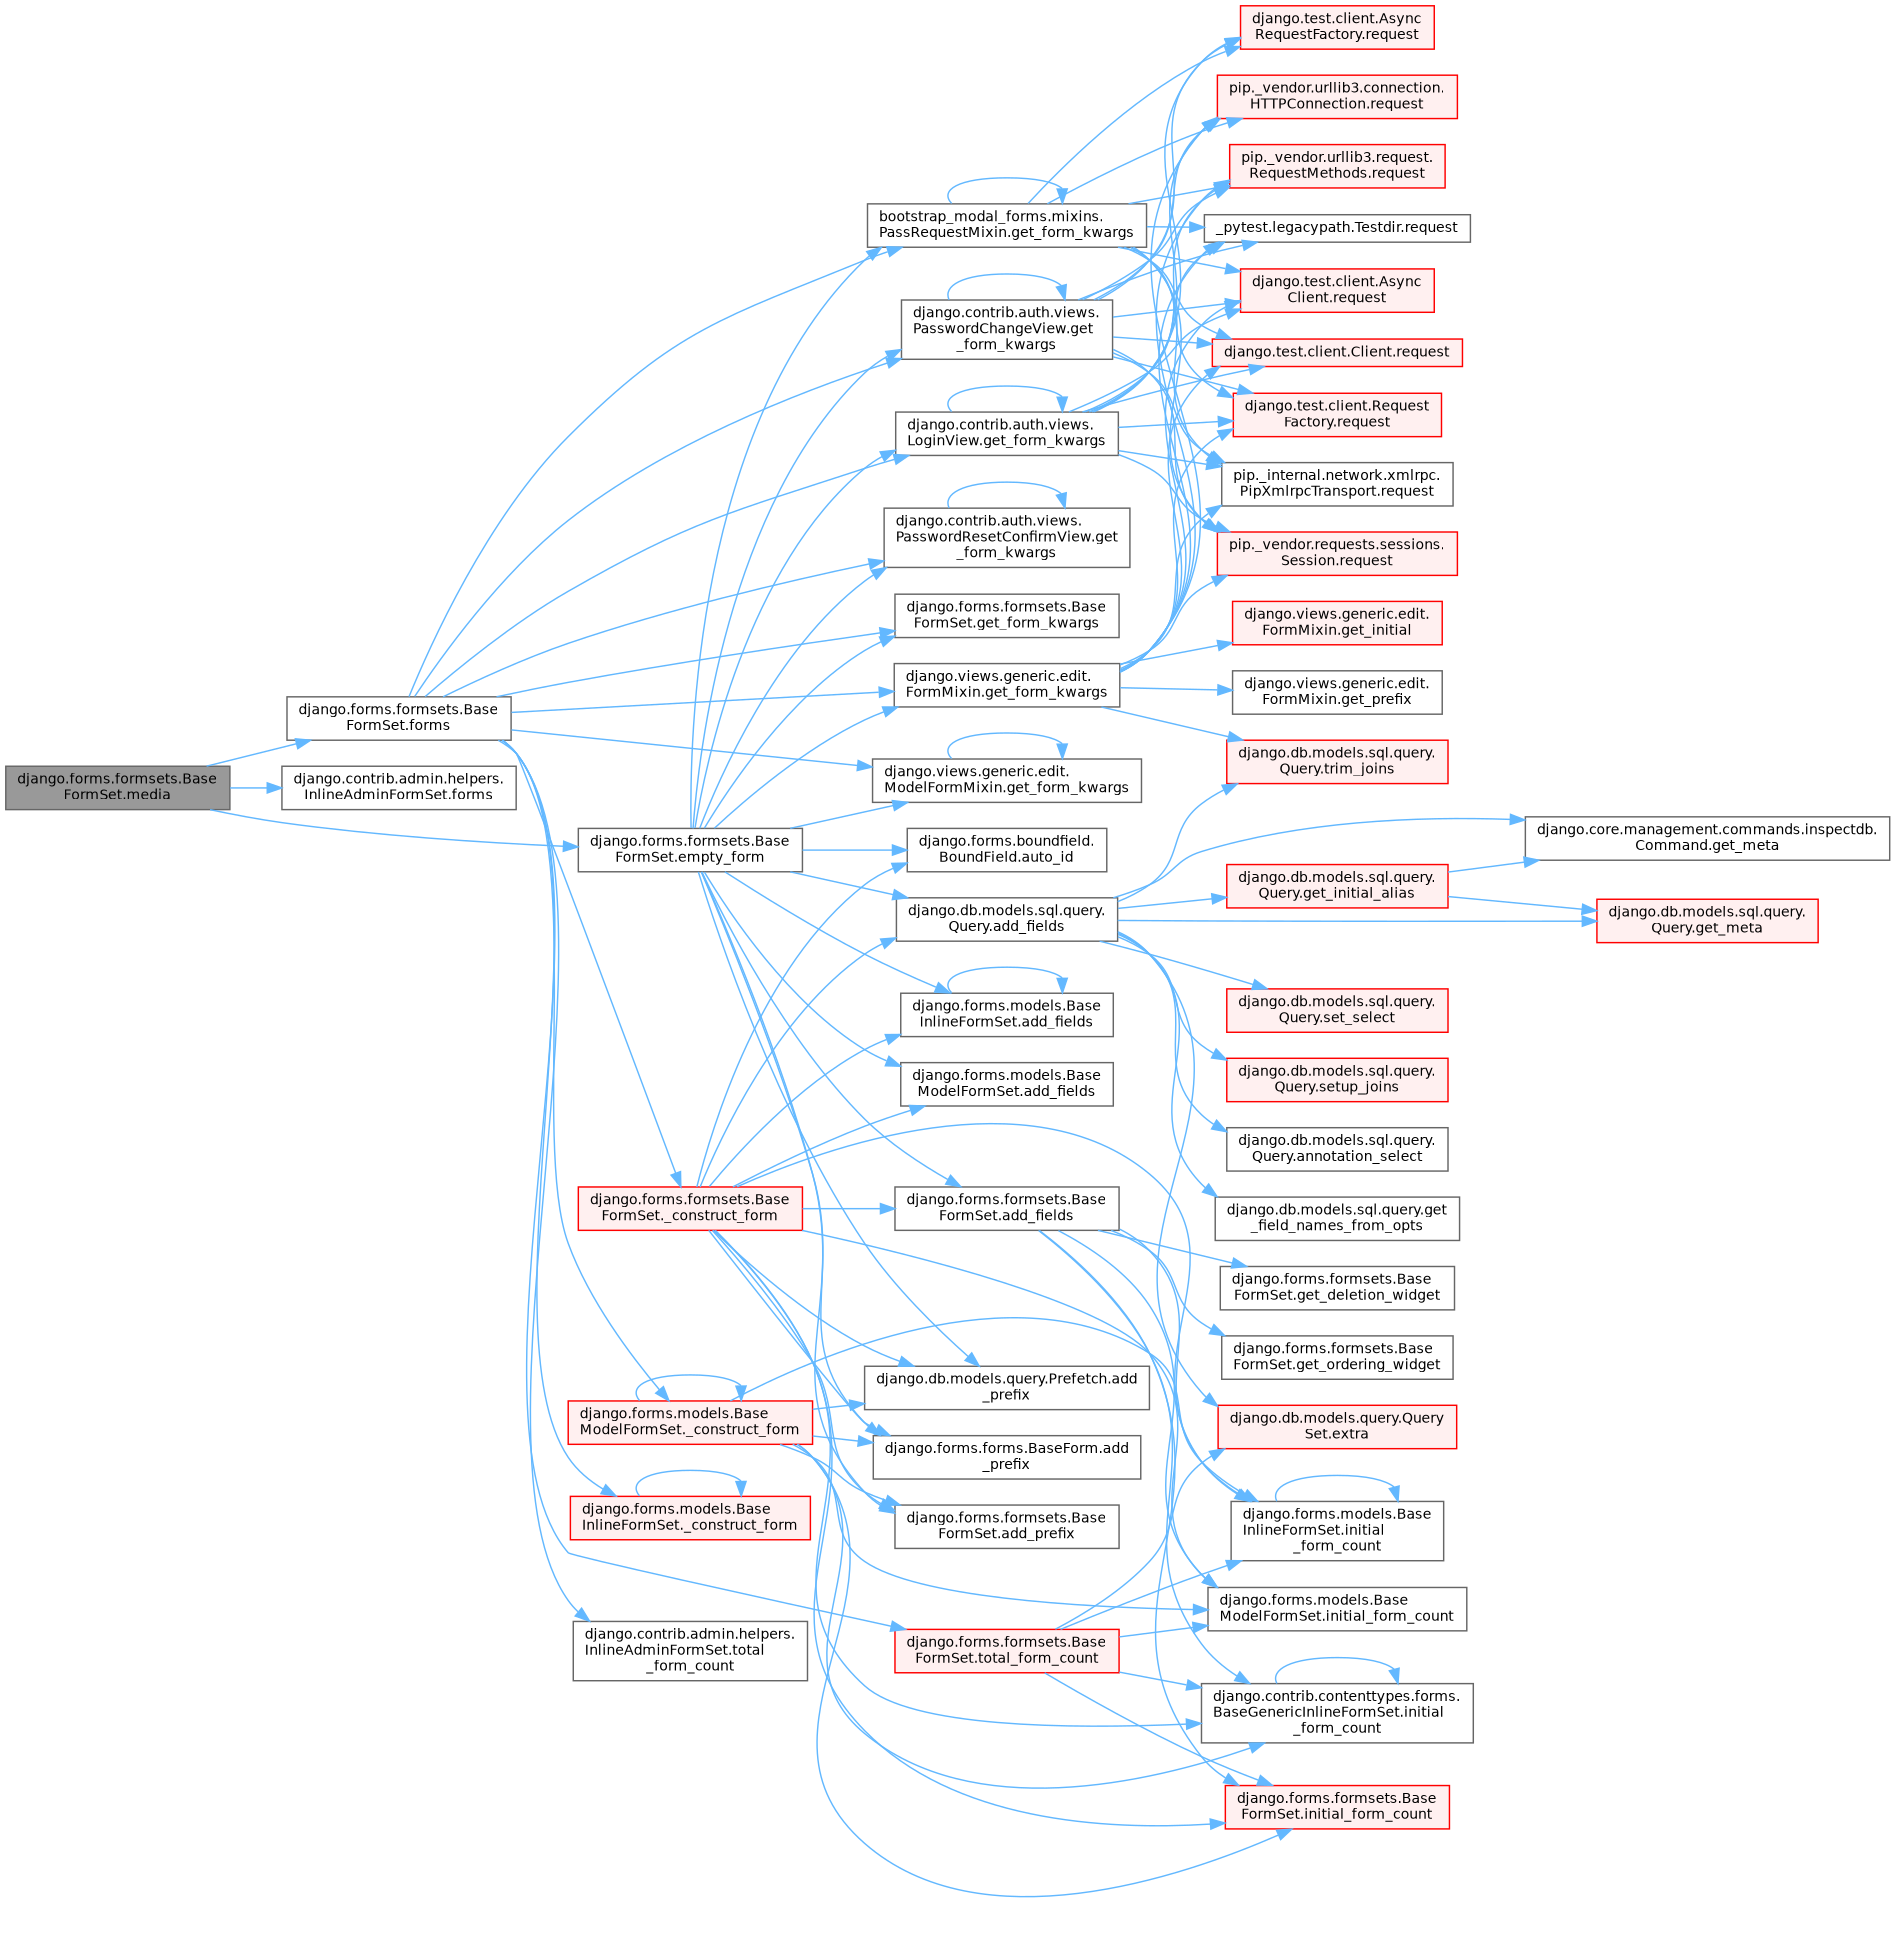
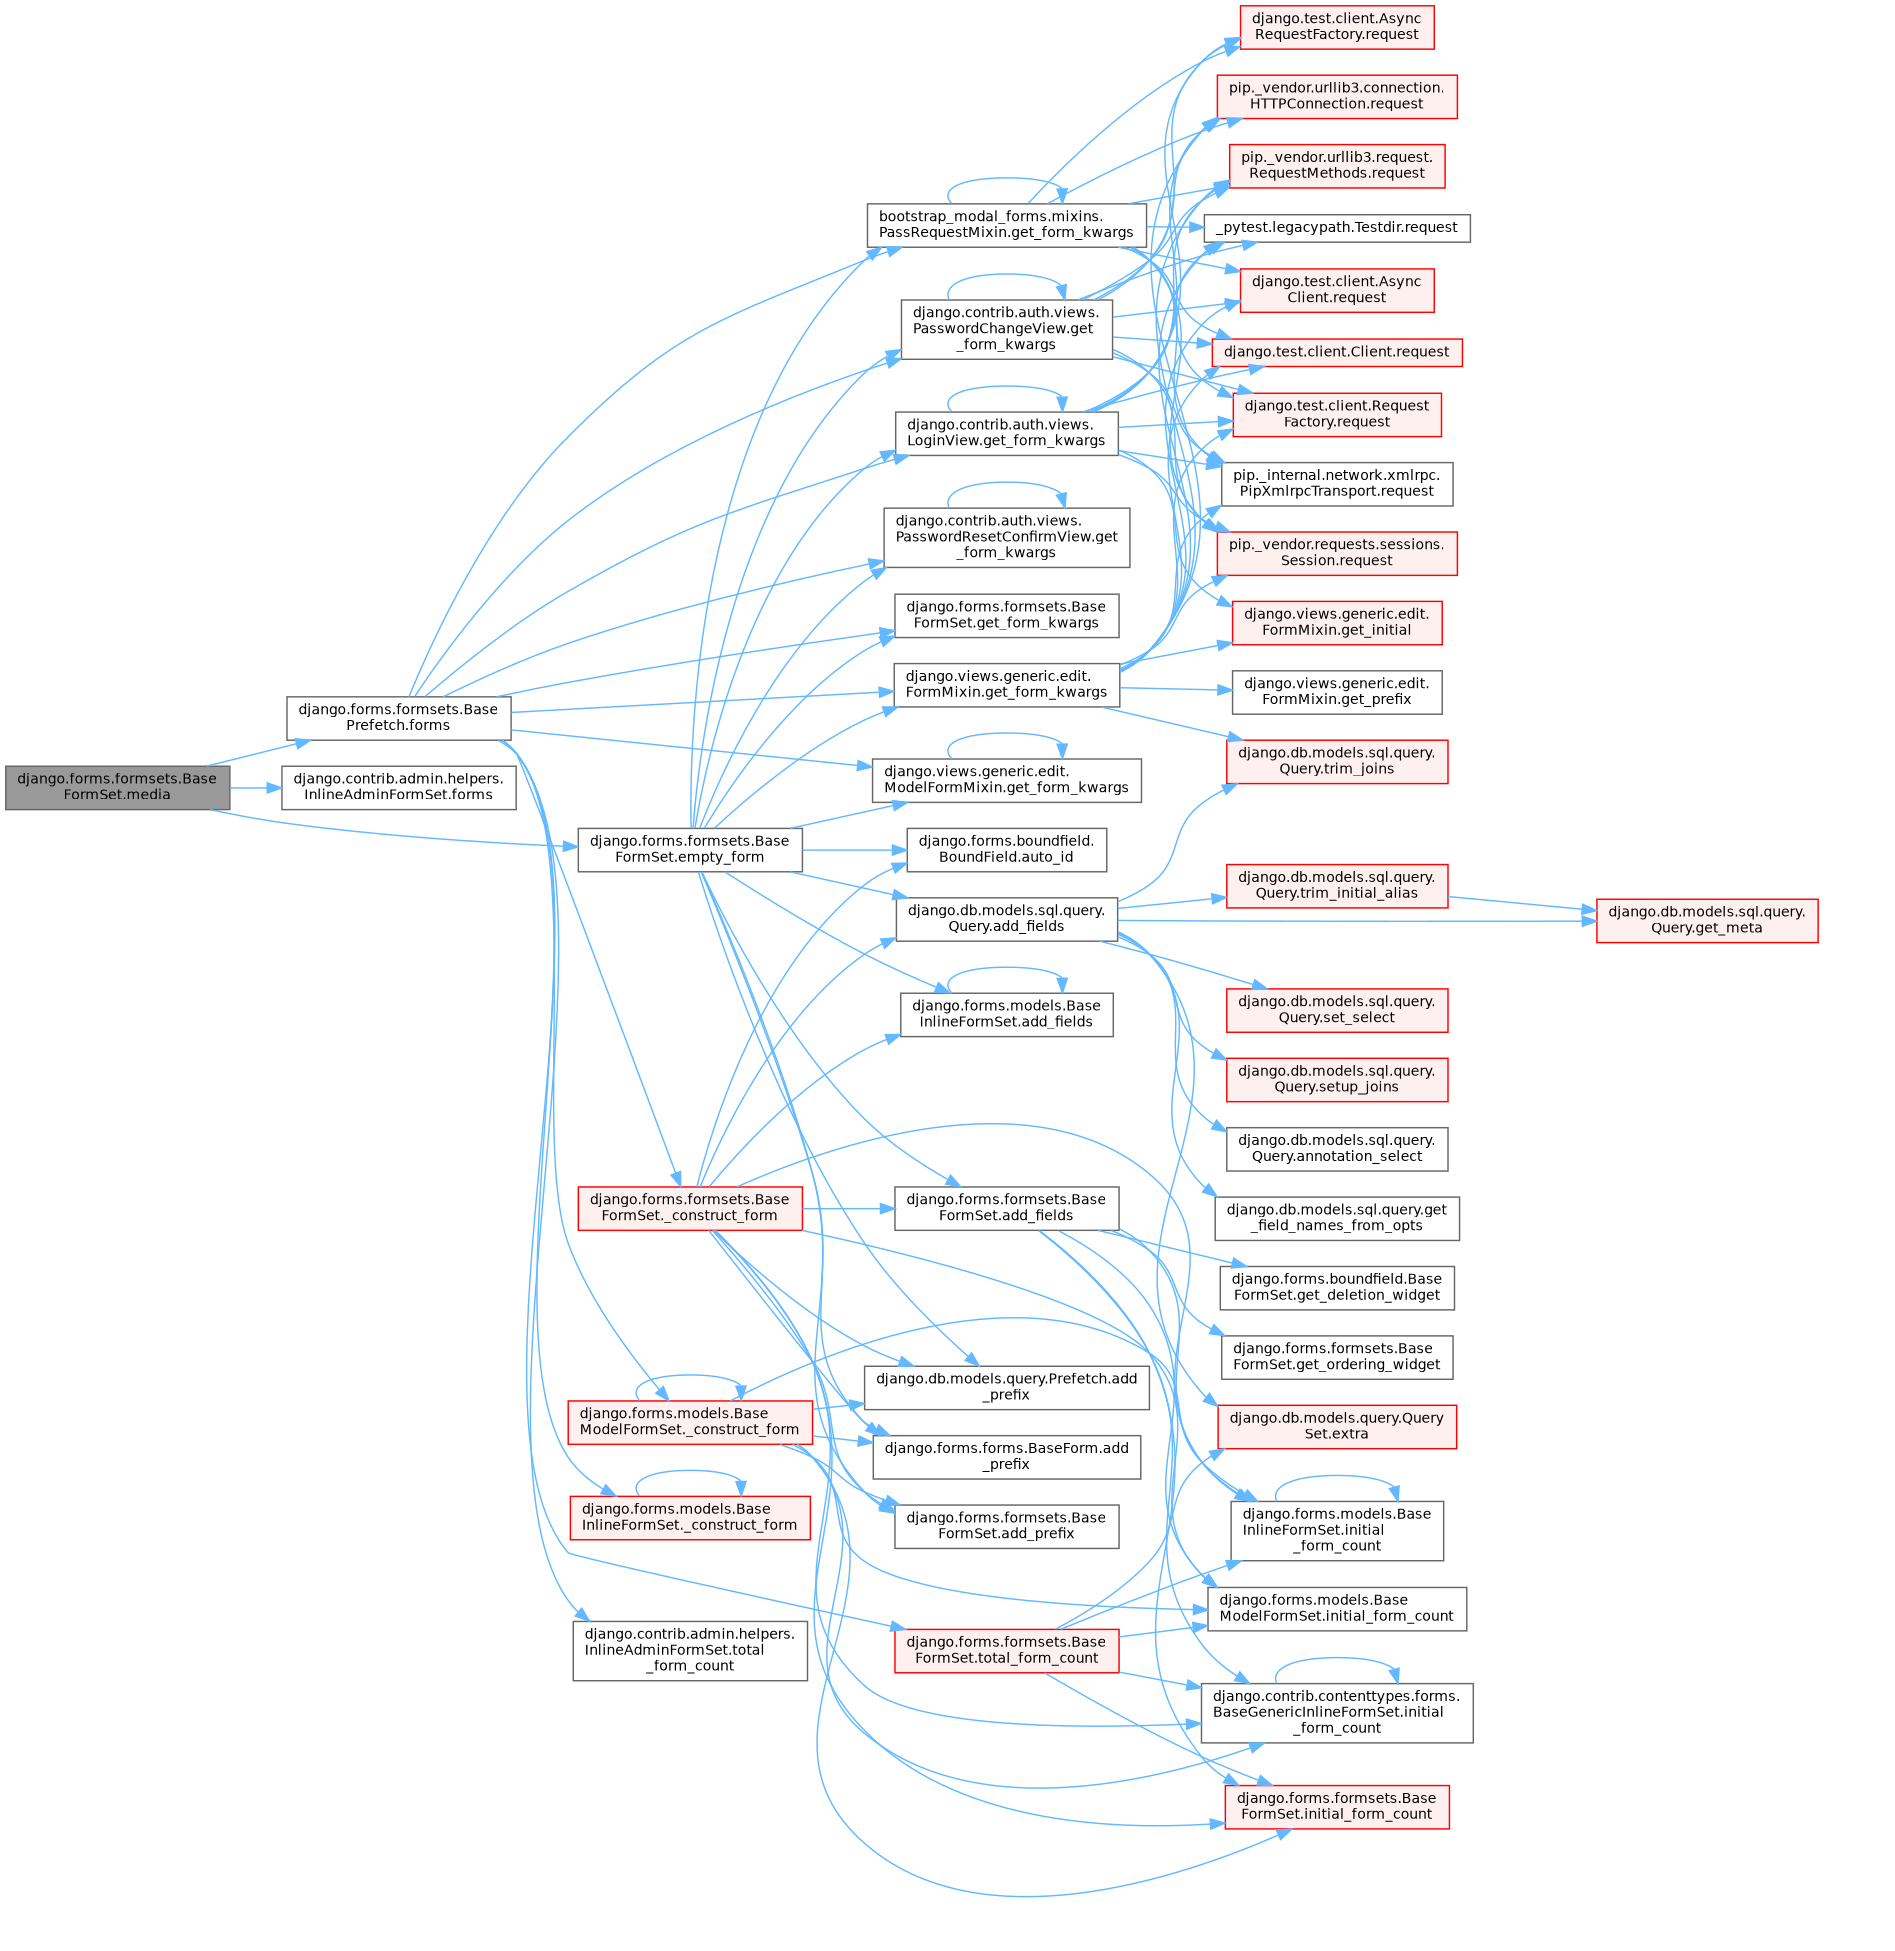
(1152, 369) -> (1175, 521)
(399, 719) -> (399, 719)
(1708, 839) -> none
(1337, 886) -> (1337, 886)
(1007, 1084) -> none
(1337, 1288) -> (1337, 1288)
